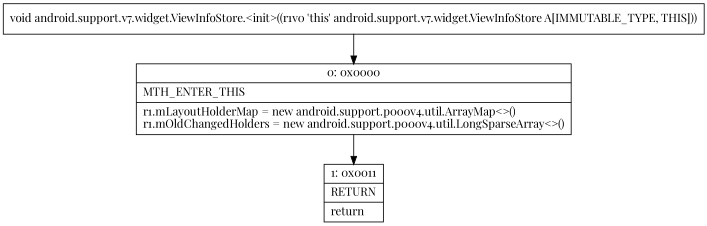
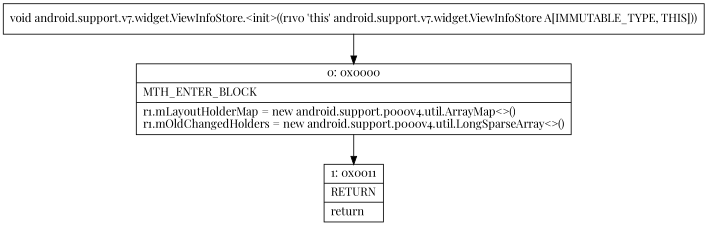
(194, 92) -> (200, 92)
